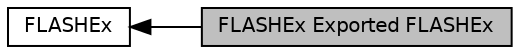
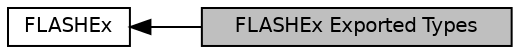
(357, 27) -> (357, 27)
